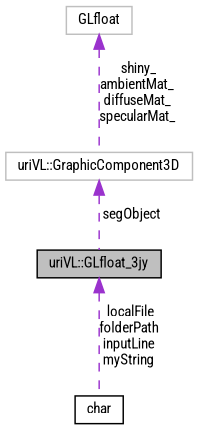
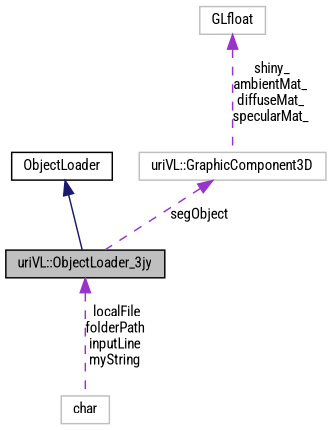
none -> (62, 166)
(99, 264) -> (85, 264)
(99, 410) -> (85, 410)
